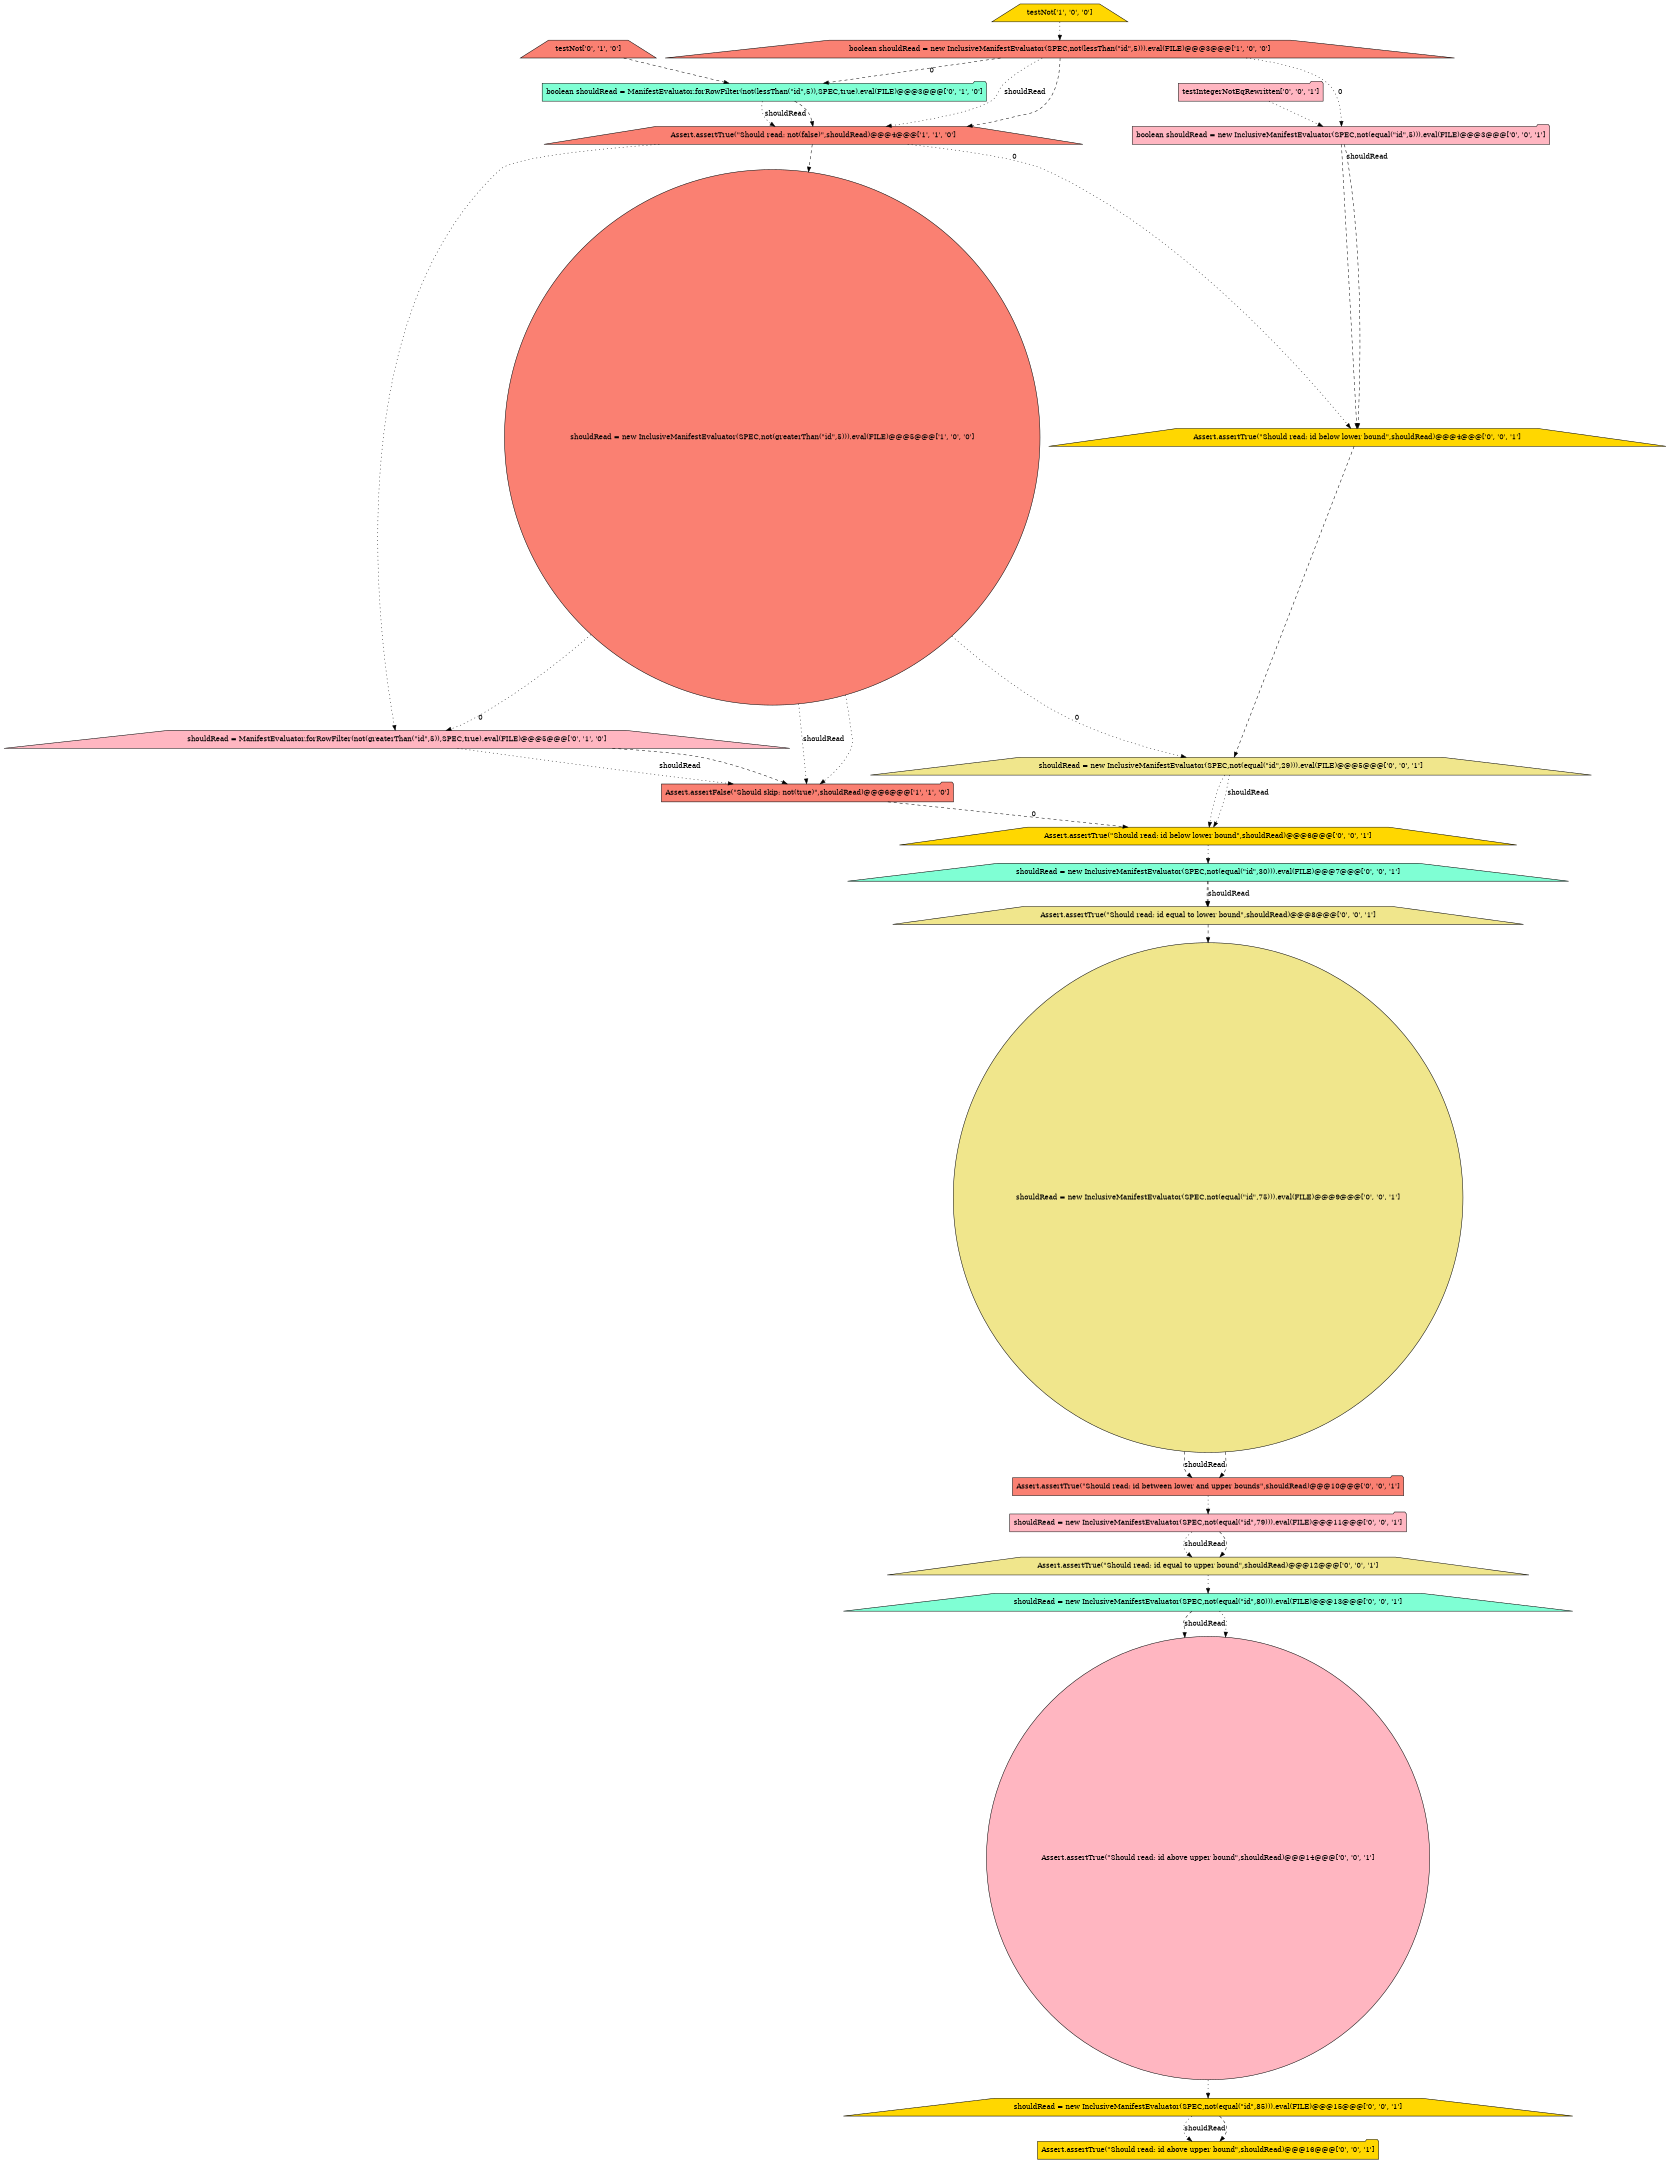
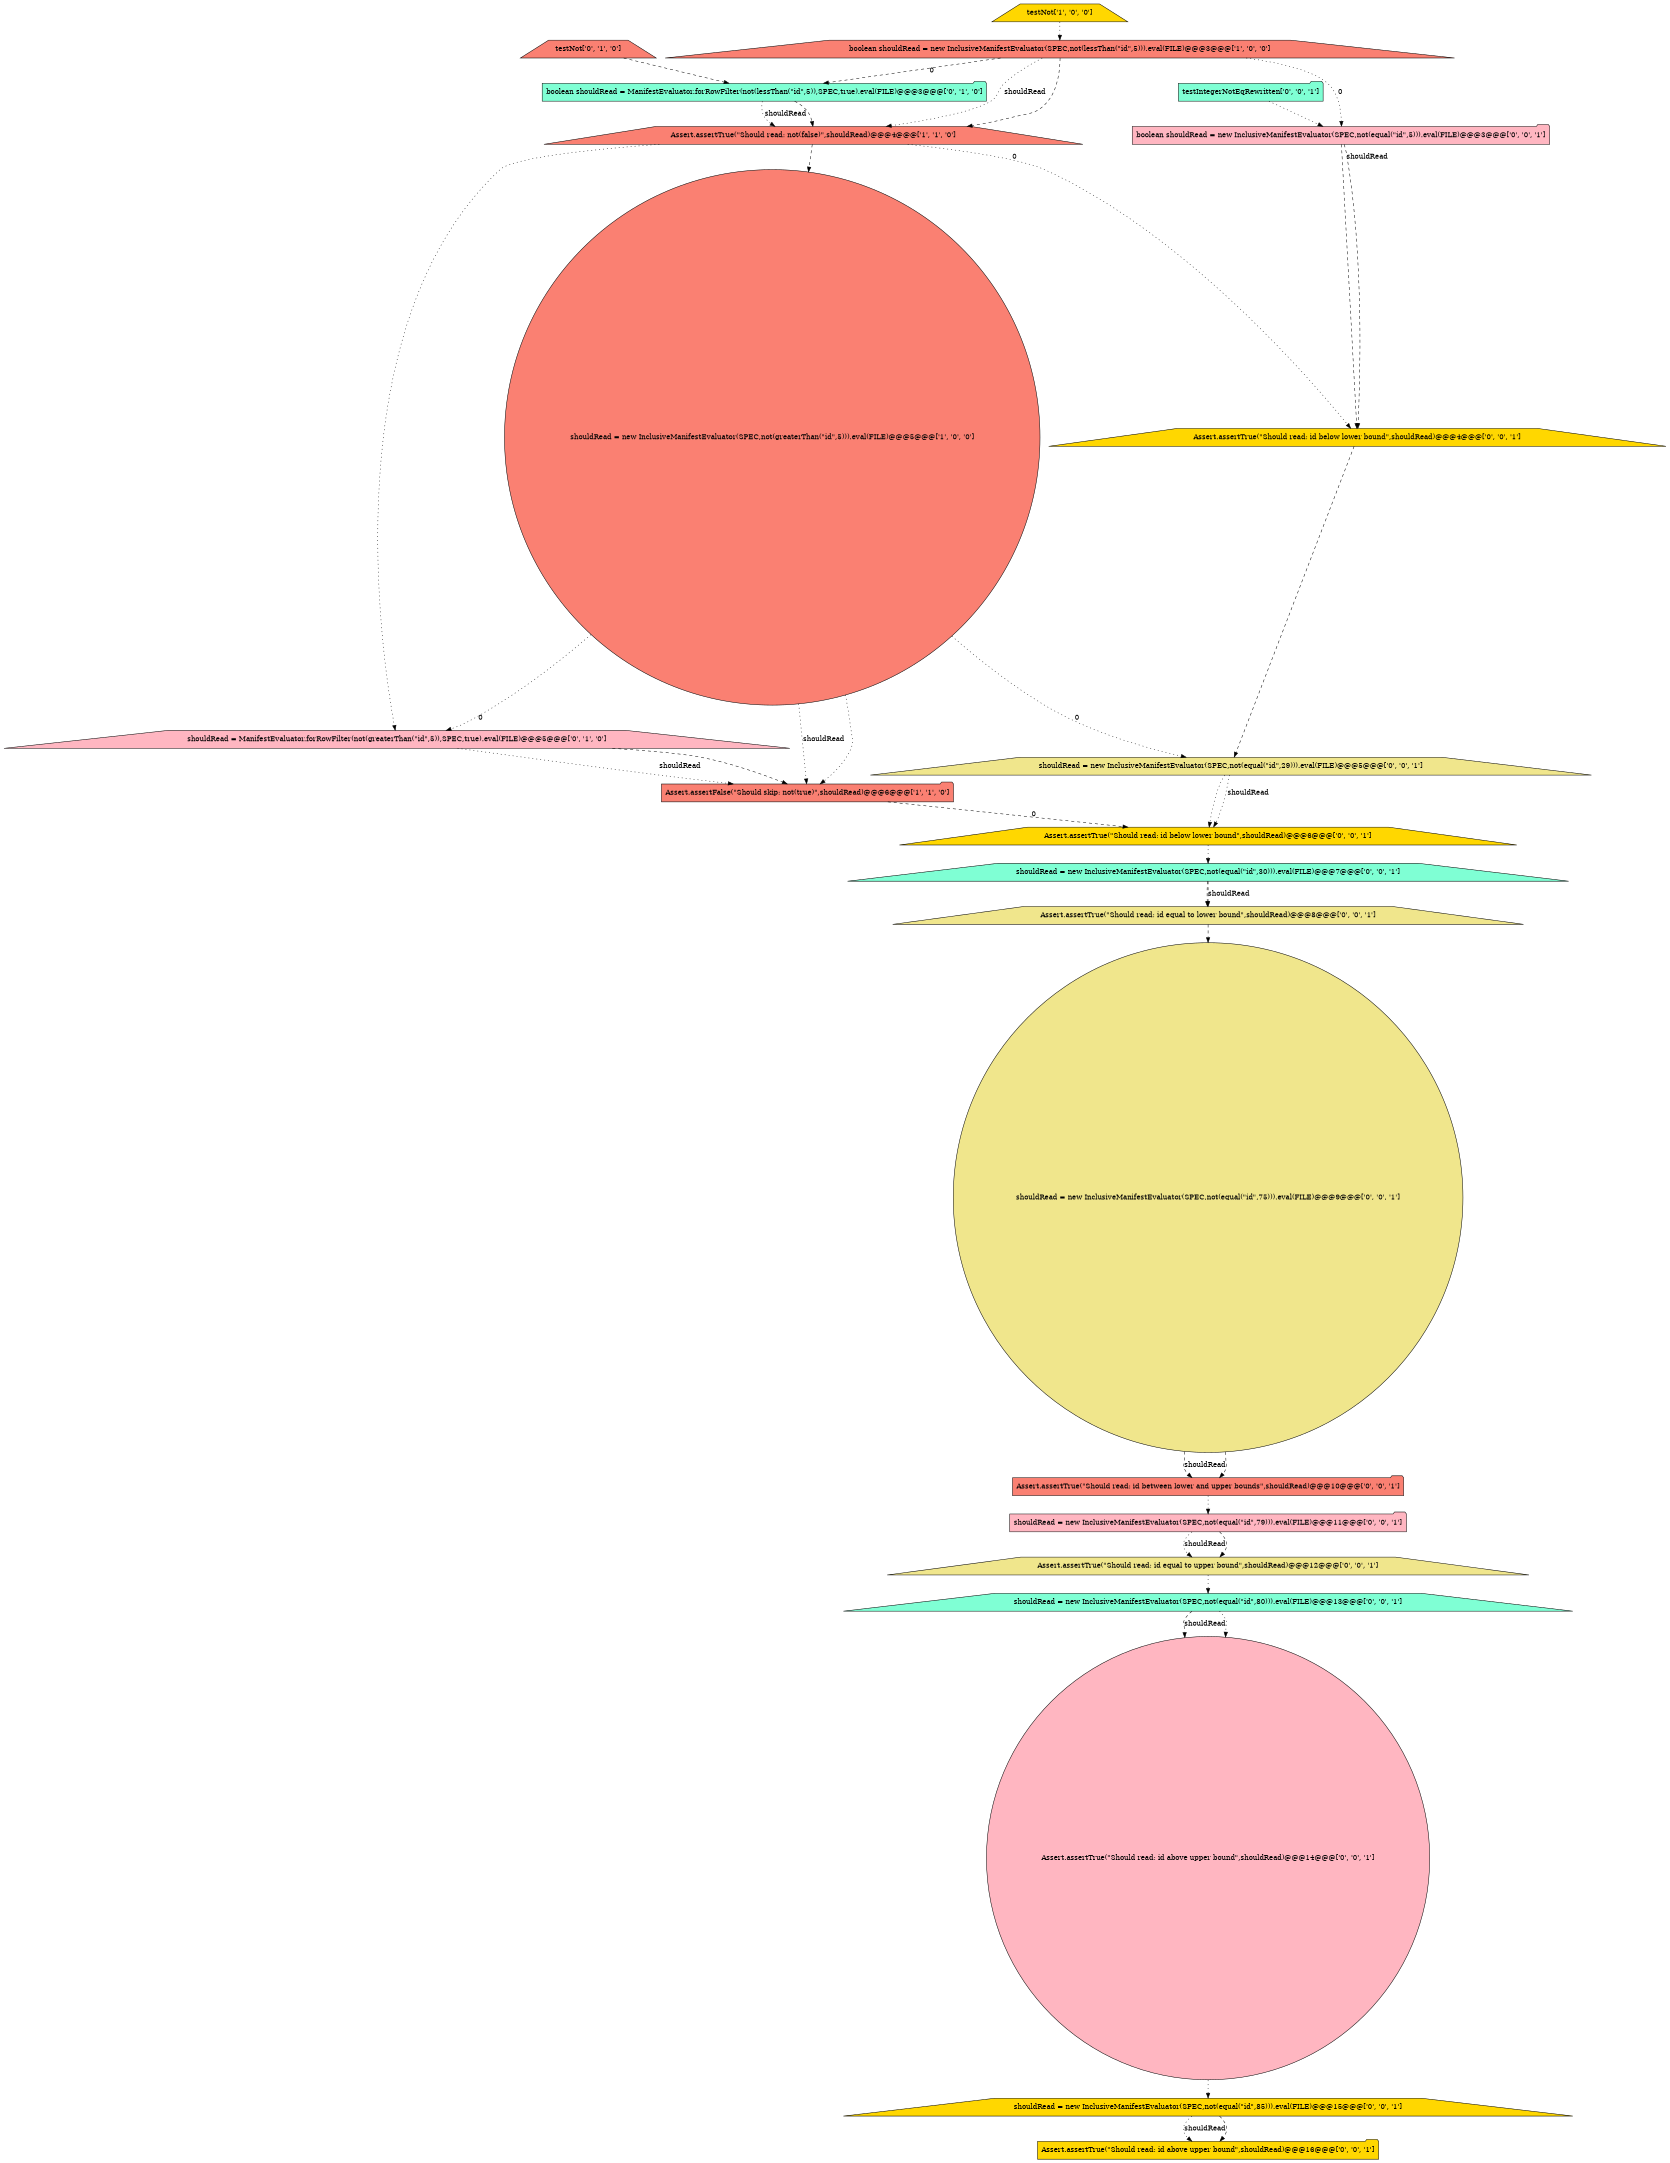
(1251, 92) -> (1251, 92)
